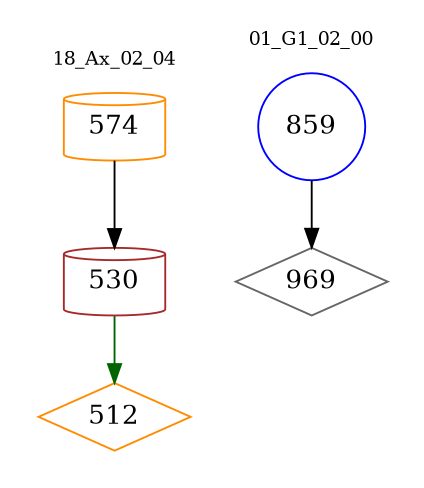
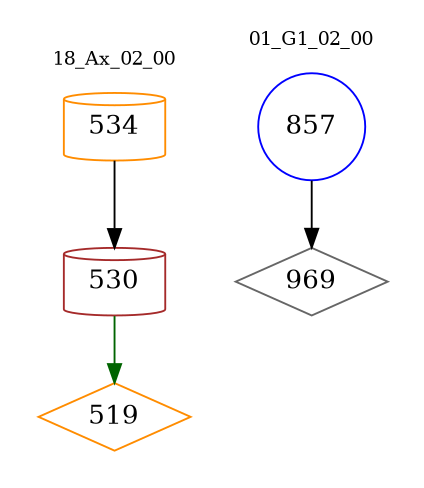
(115, 60) -> (115, 60)
(115, 127) -> (115, 127)
(312, 127) -> (312, 127)
(115, 417) -> (115, 417)
